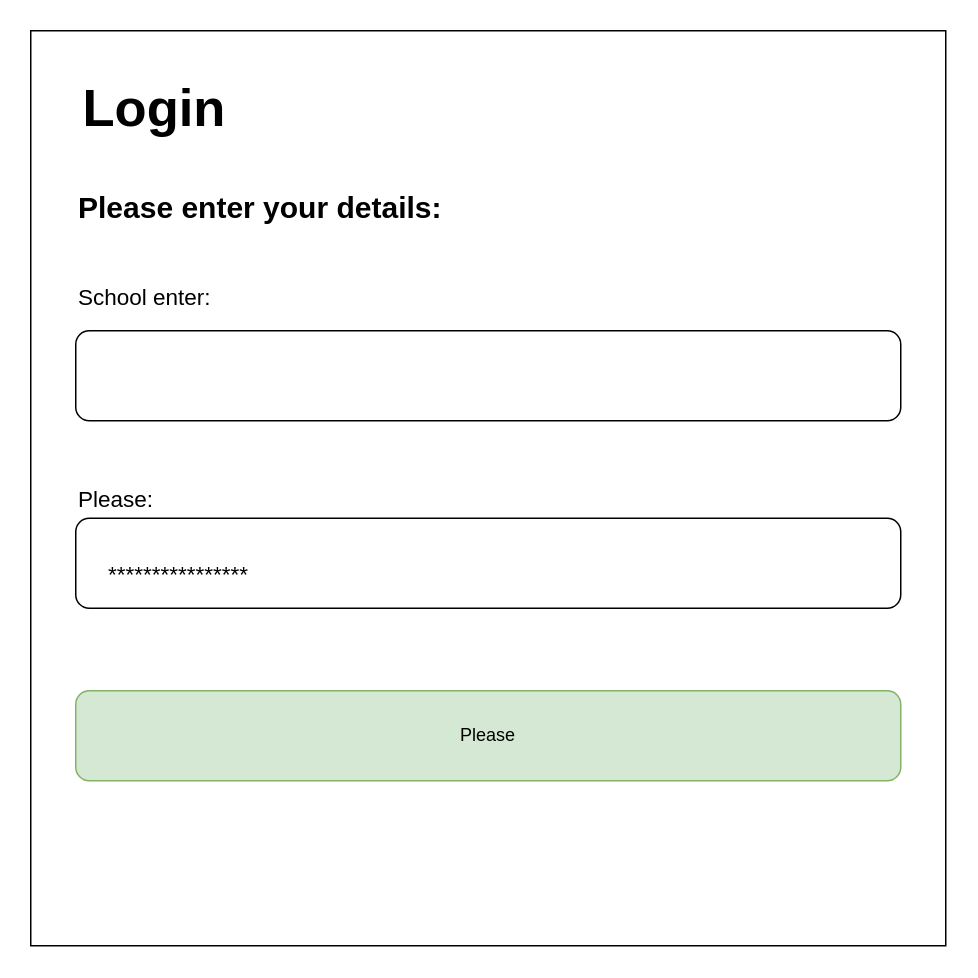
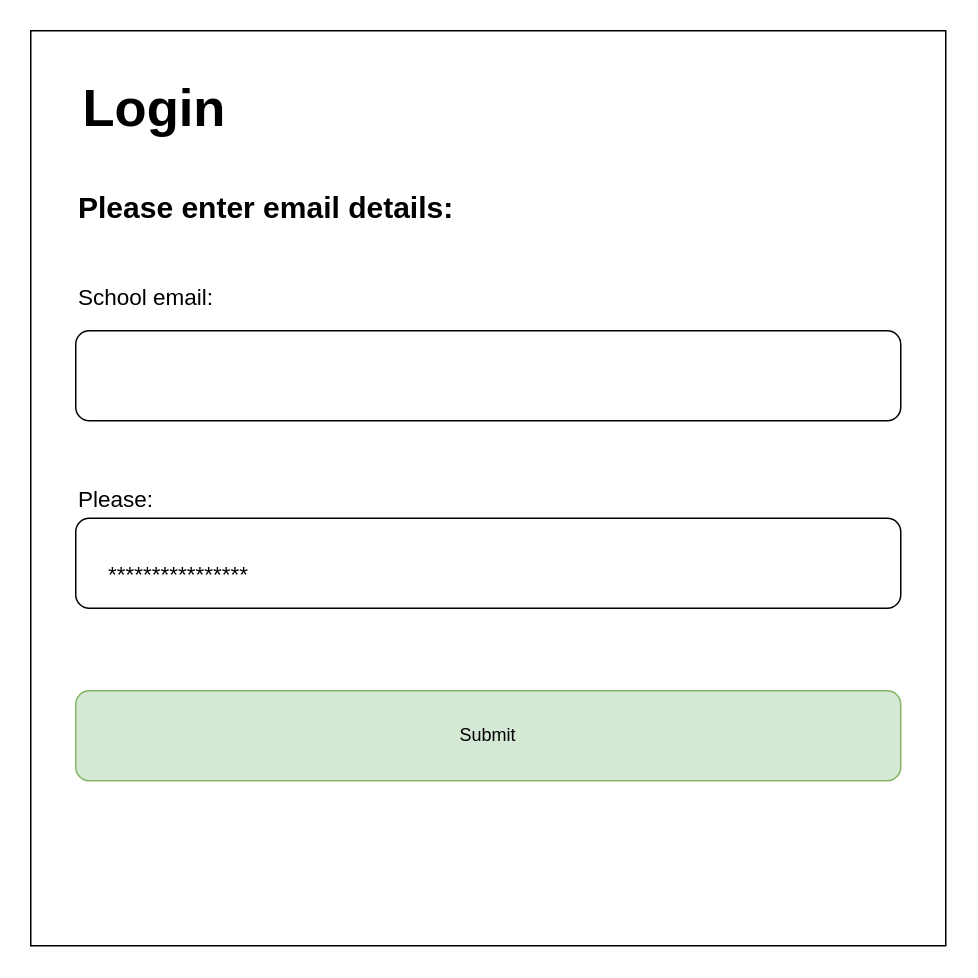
(241, 151) -> (242, 151)
(182, 286) -> (182, 286)
(488, 736) -> (488, 736)
